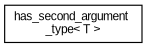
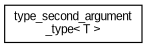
(73, 24) -> (73, 24)
